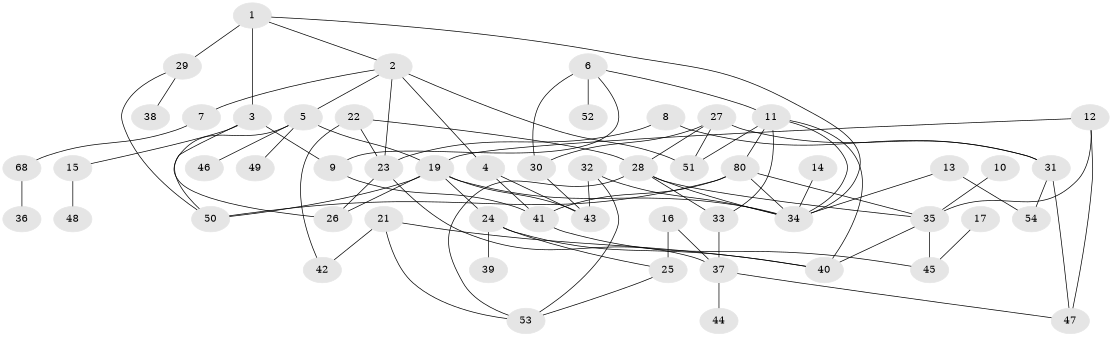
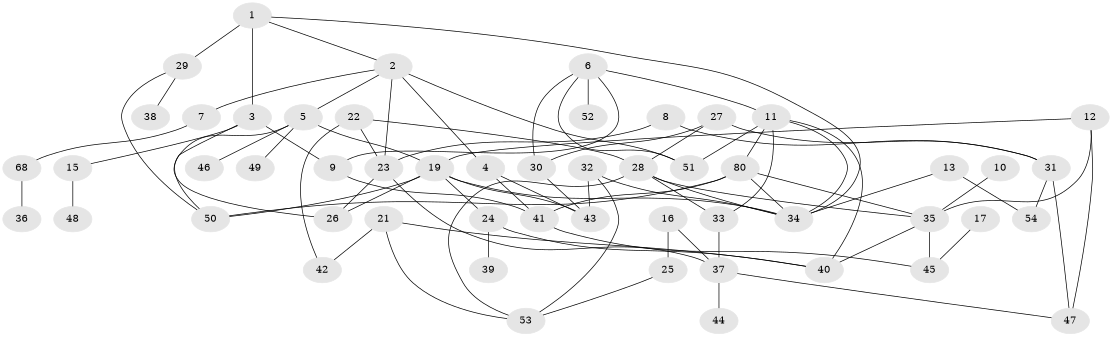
(703, 143) -> (613, 150)
(818, 168) -> none
(587, 253) -> none
